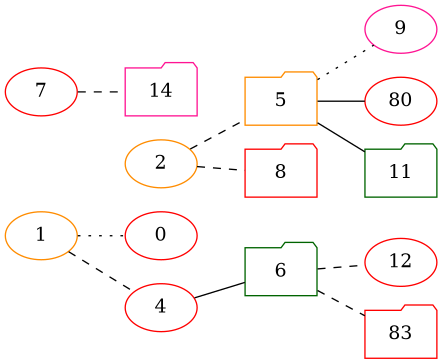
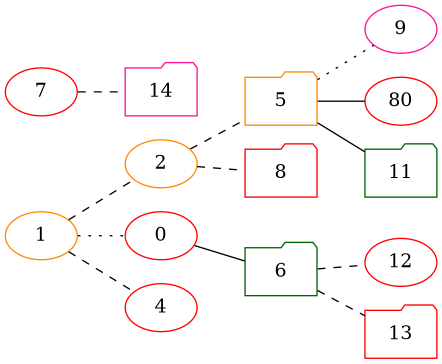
none -> (101, 200)
(220, 290) -> (220, 253)
(401, 334) -> (401, 334)
